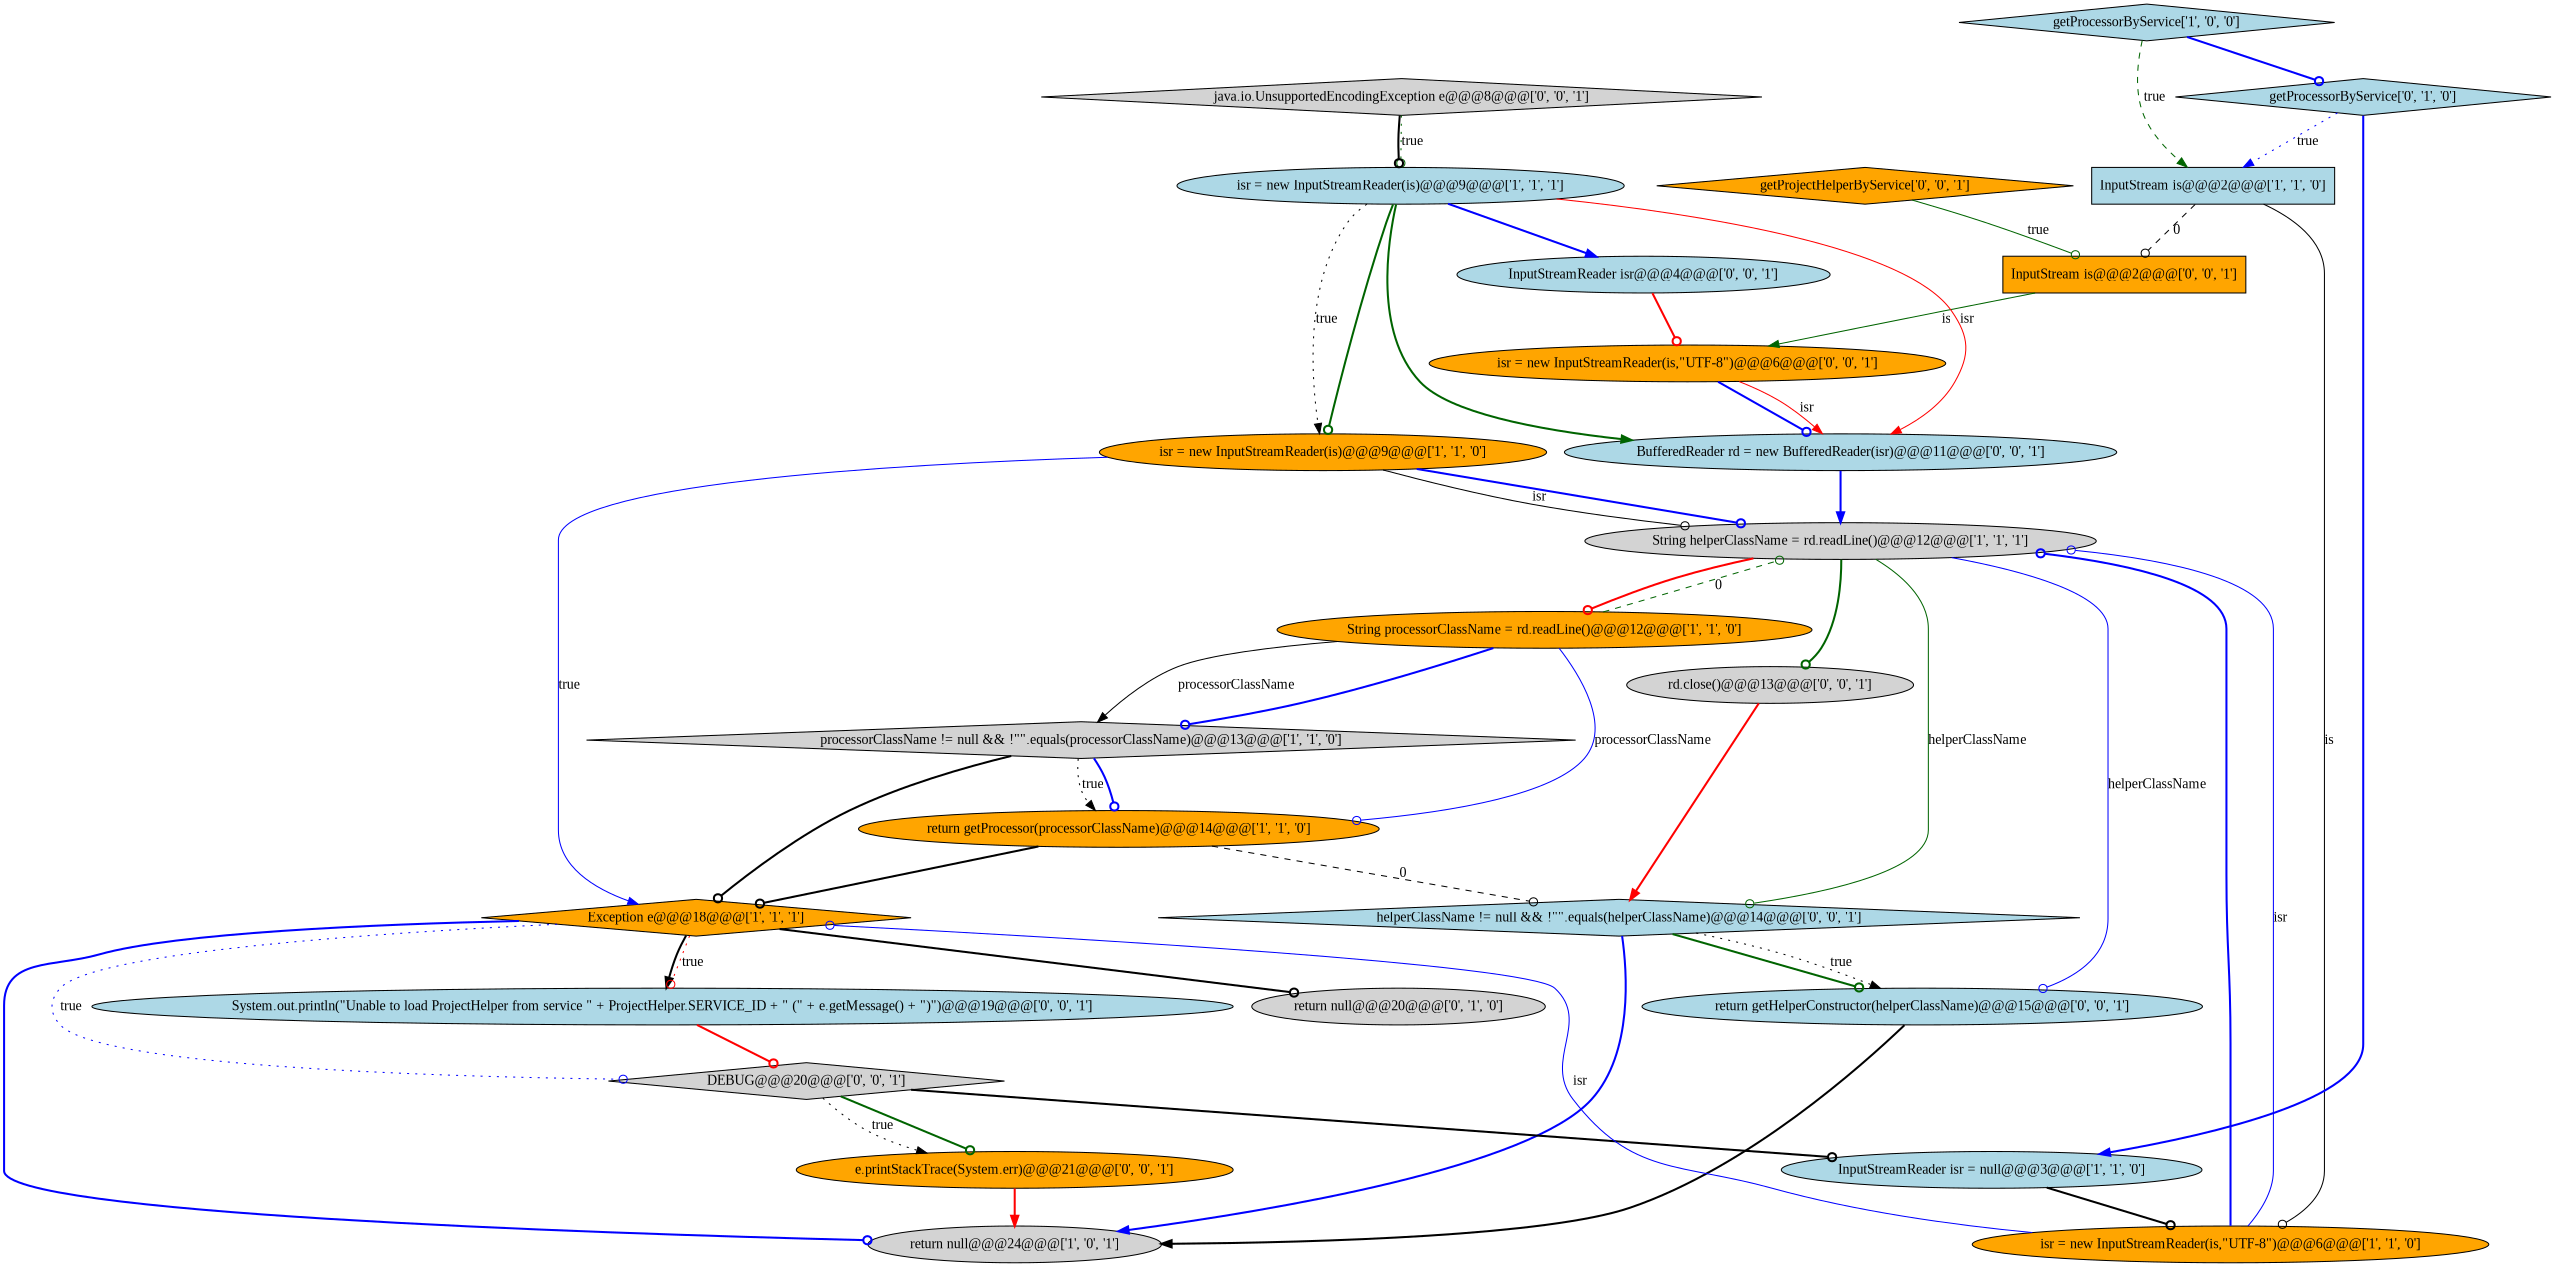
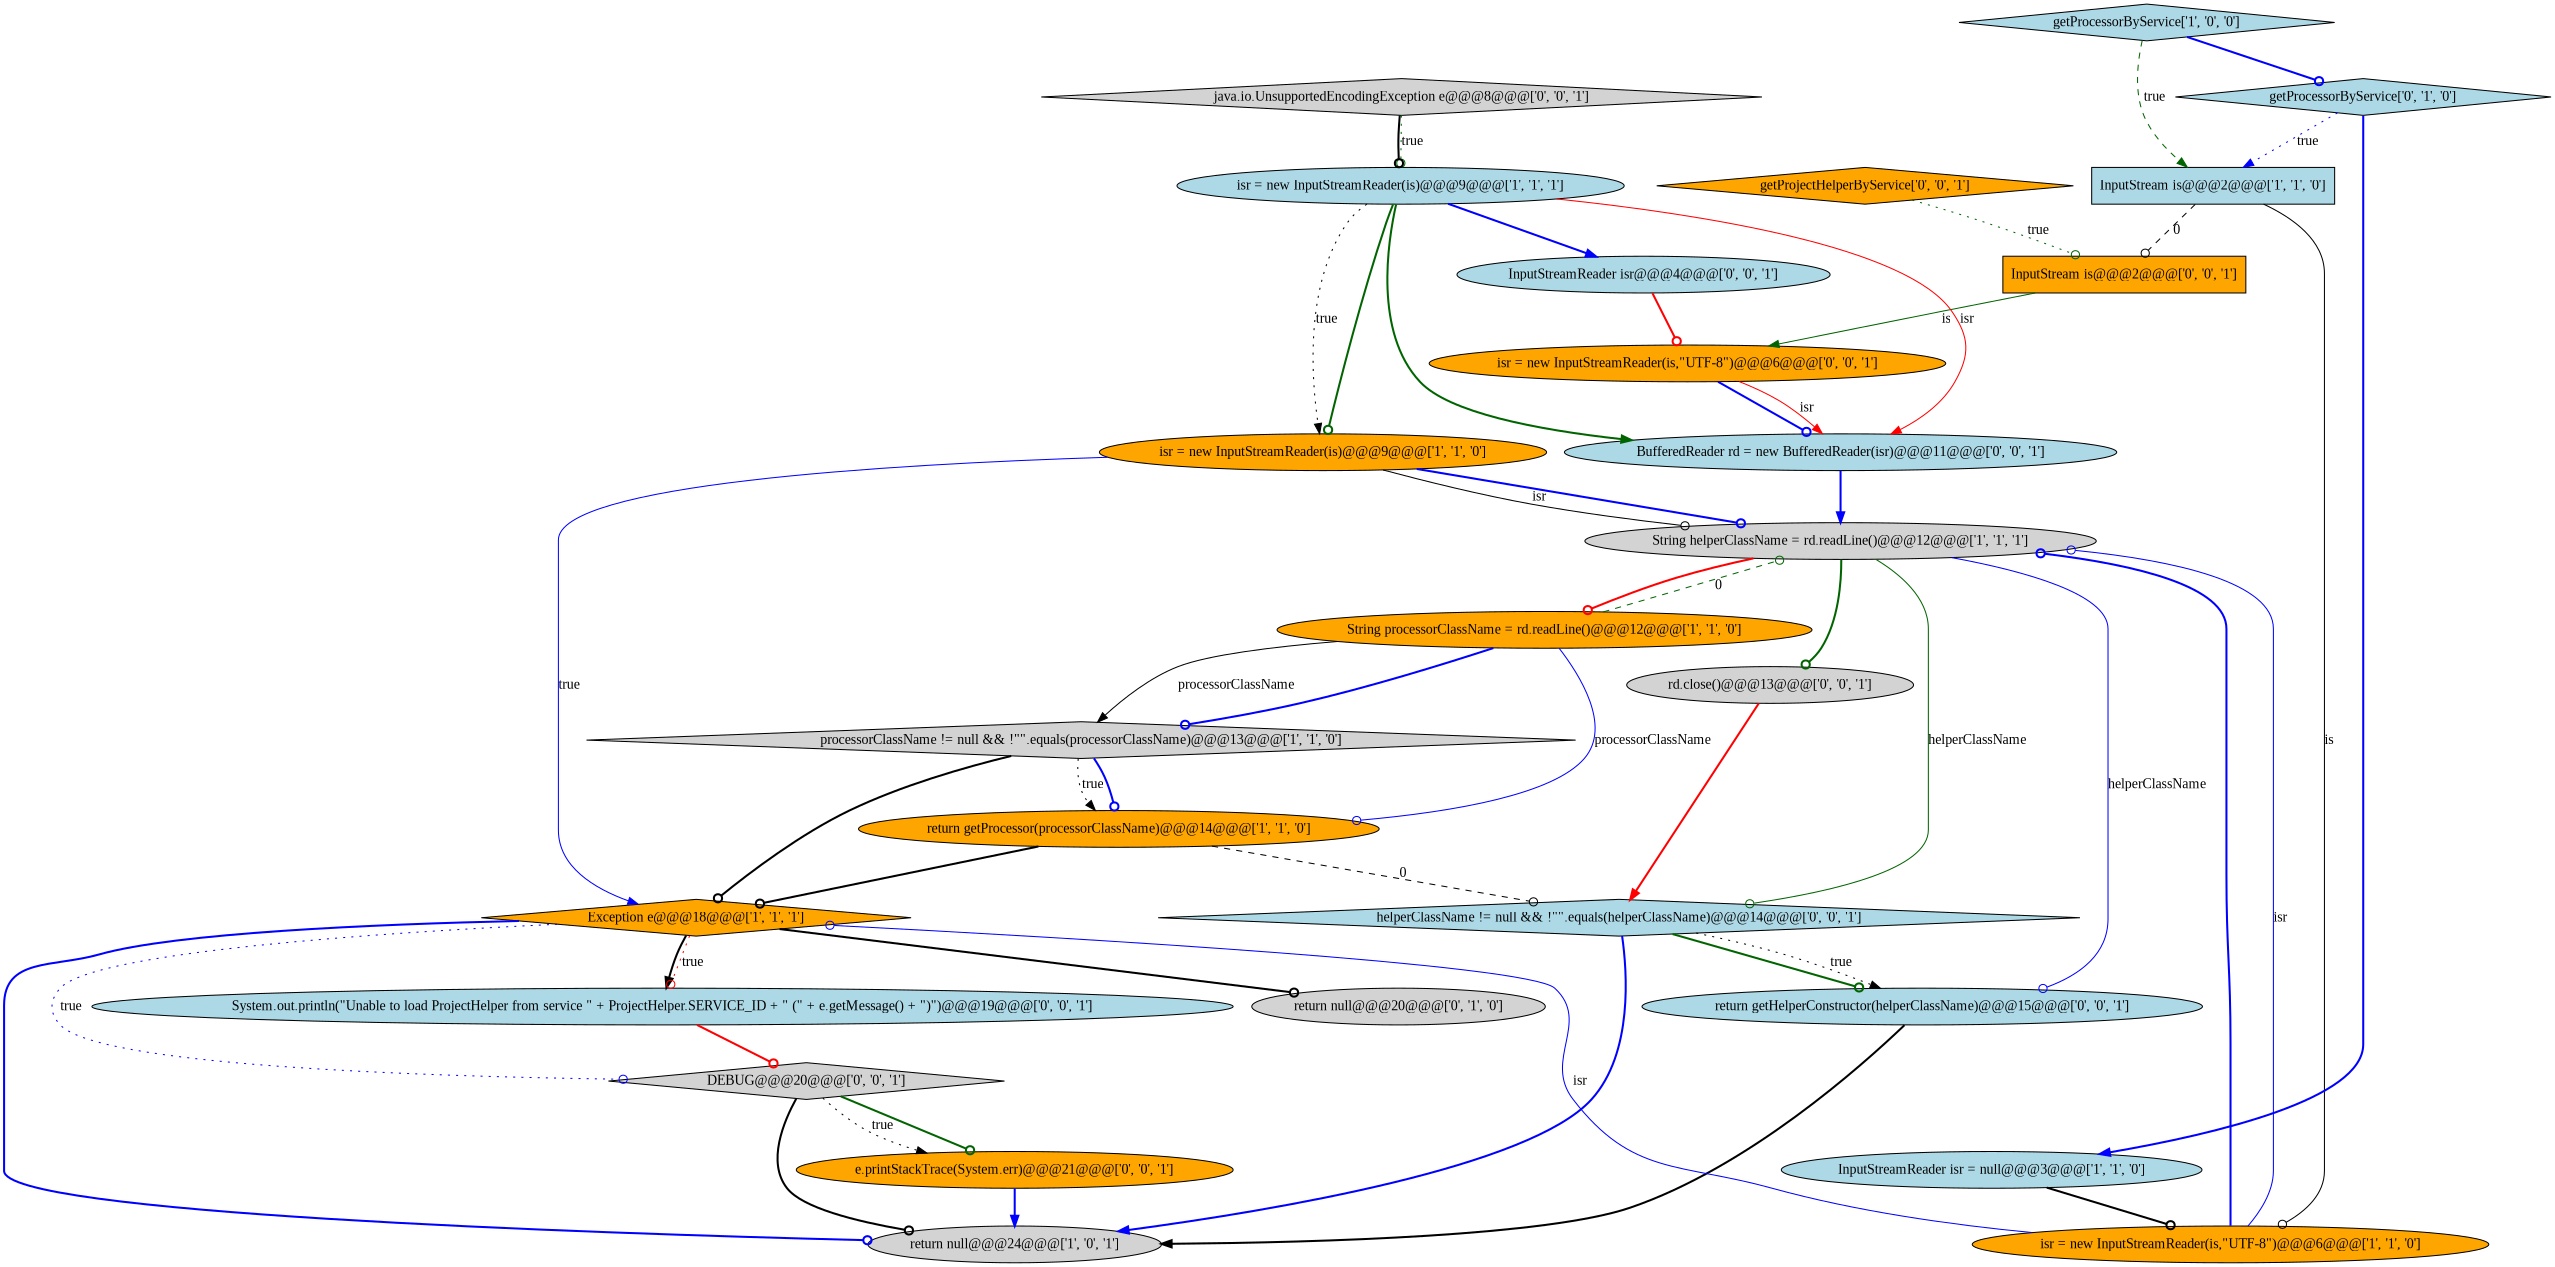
(1992, 225) -> (1992, 225)
(1370, 1123) -> (799, 1198)
(1015, 1202) -> (1015, 1202)
